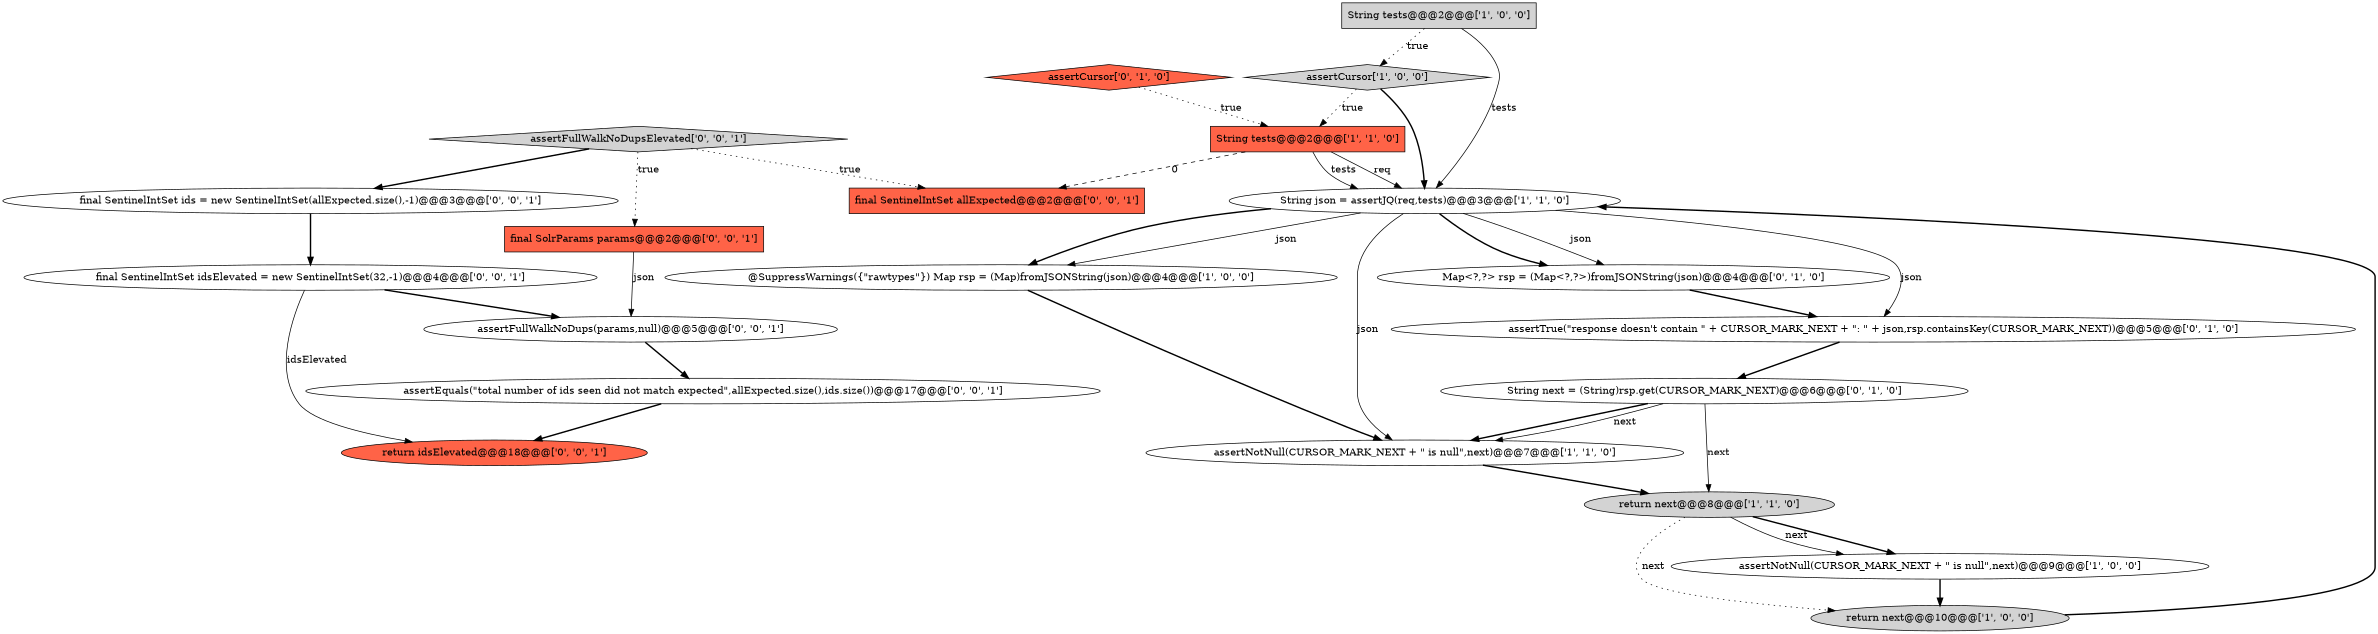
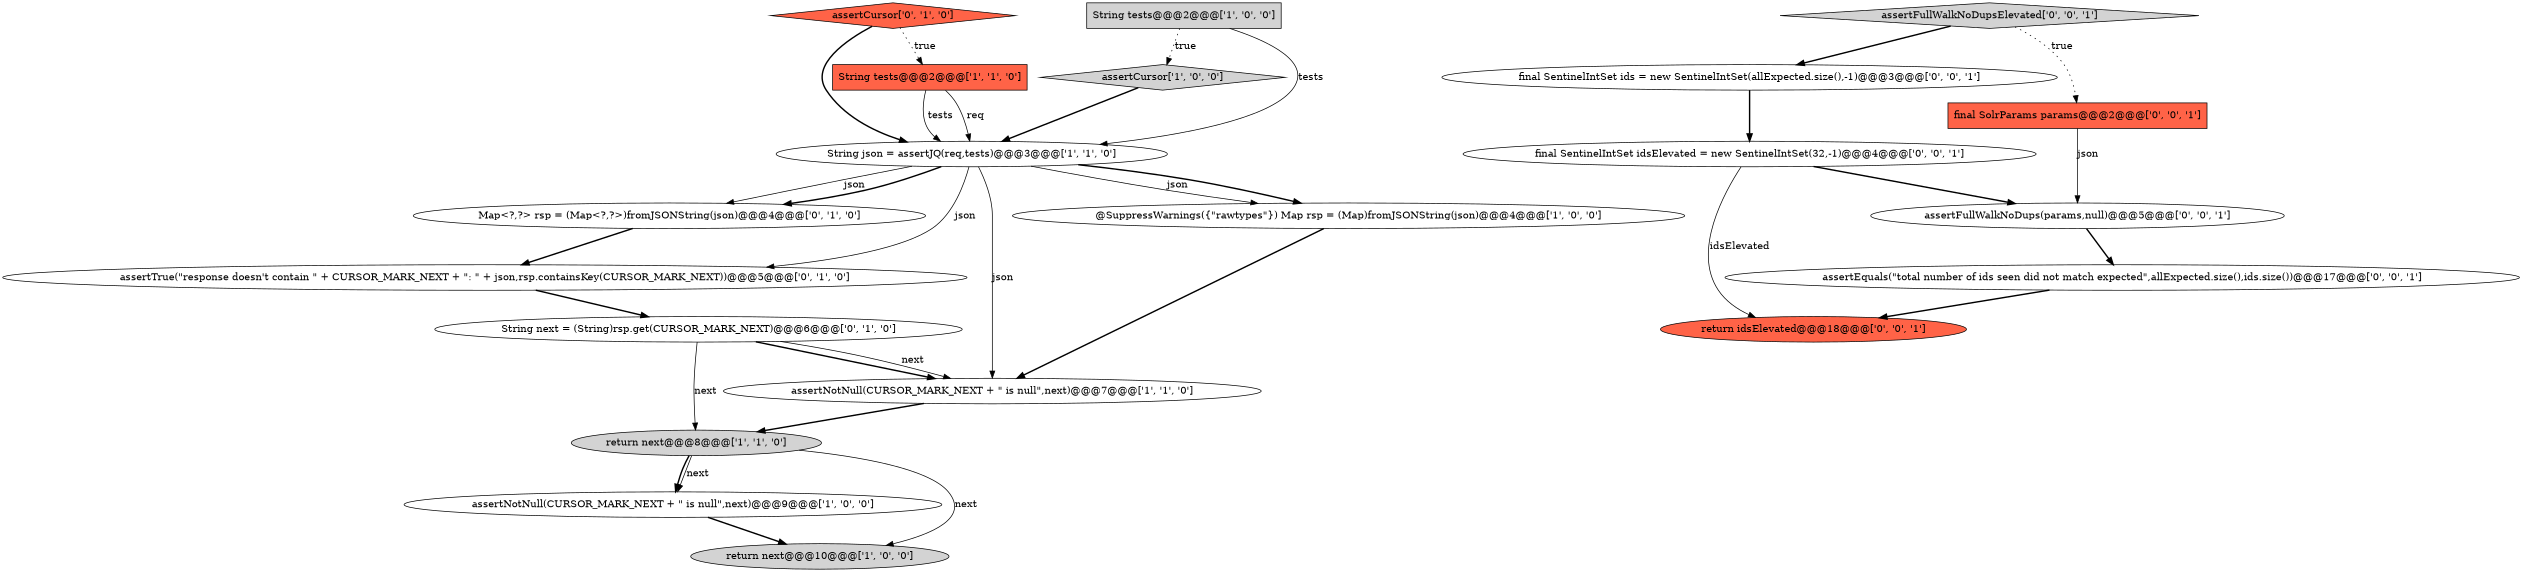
(1341, 105) -> none
(997, 201) -> none
(2297, 252) -> (827, 91)
(1691, 594) -> (921, 475)
